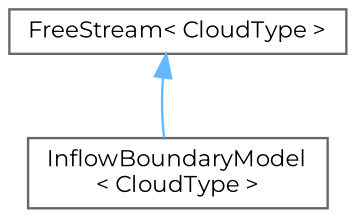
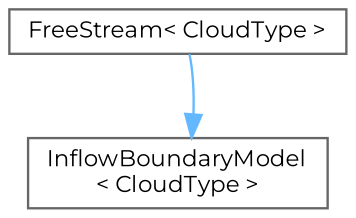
(162, 108) -> (193, 84)
